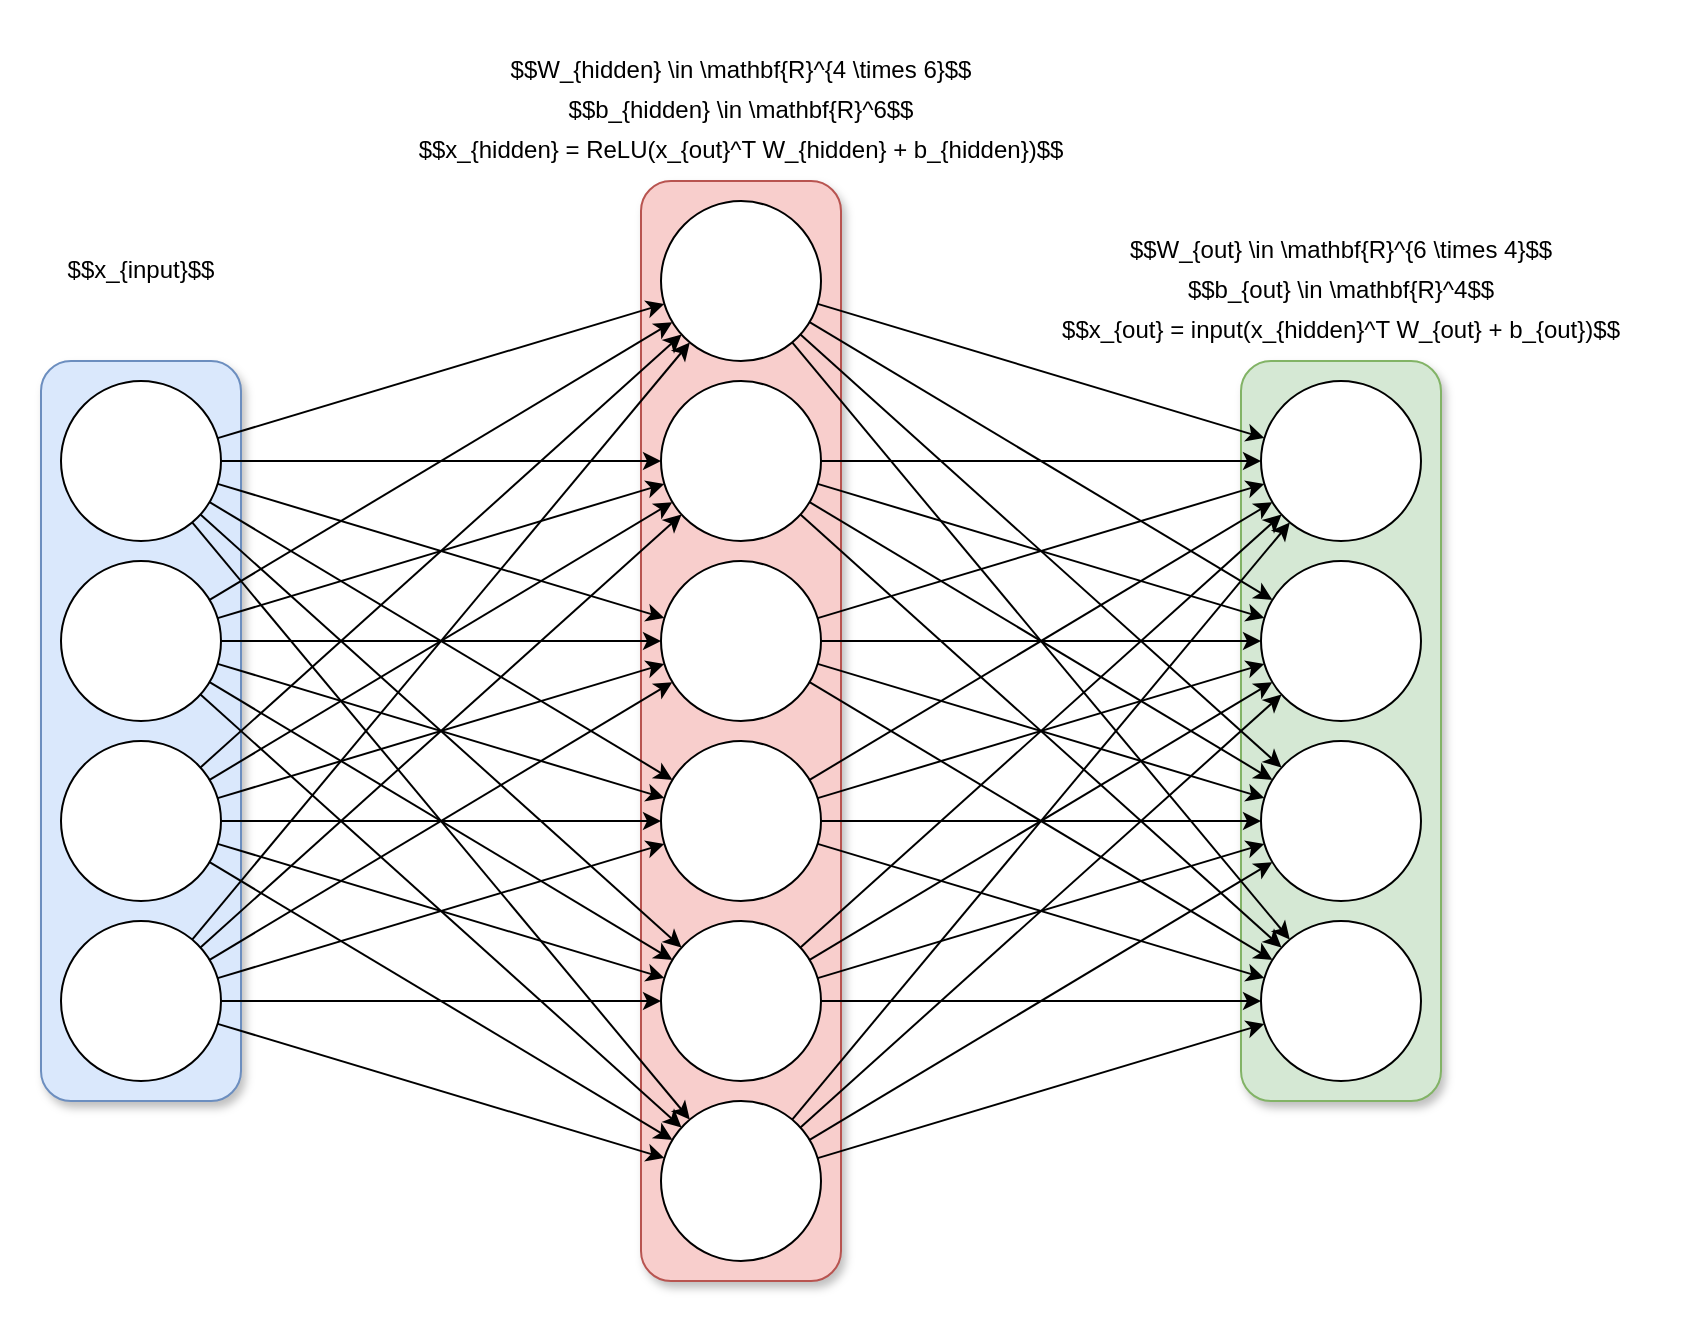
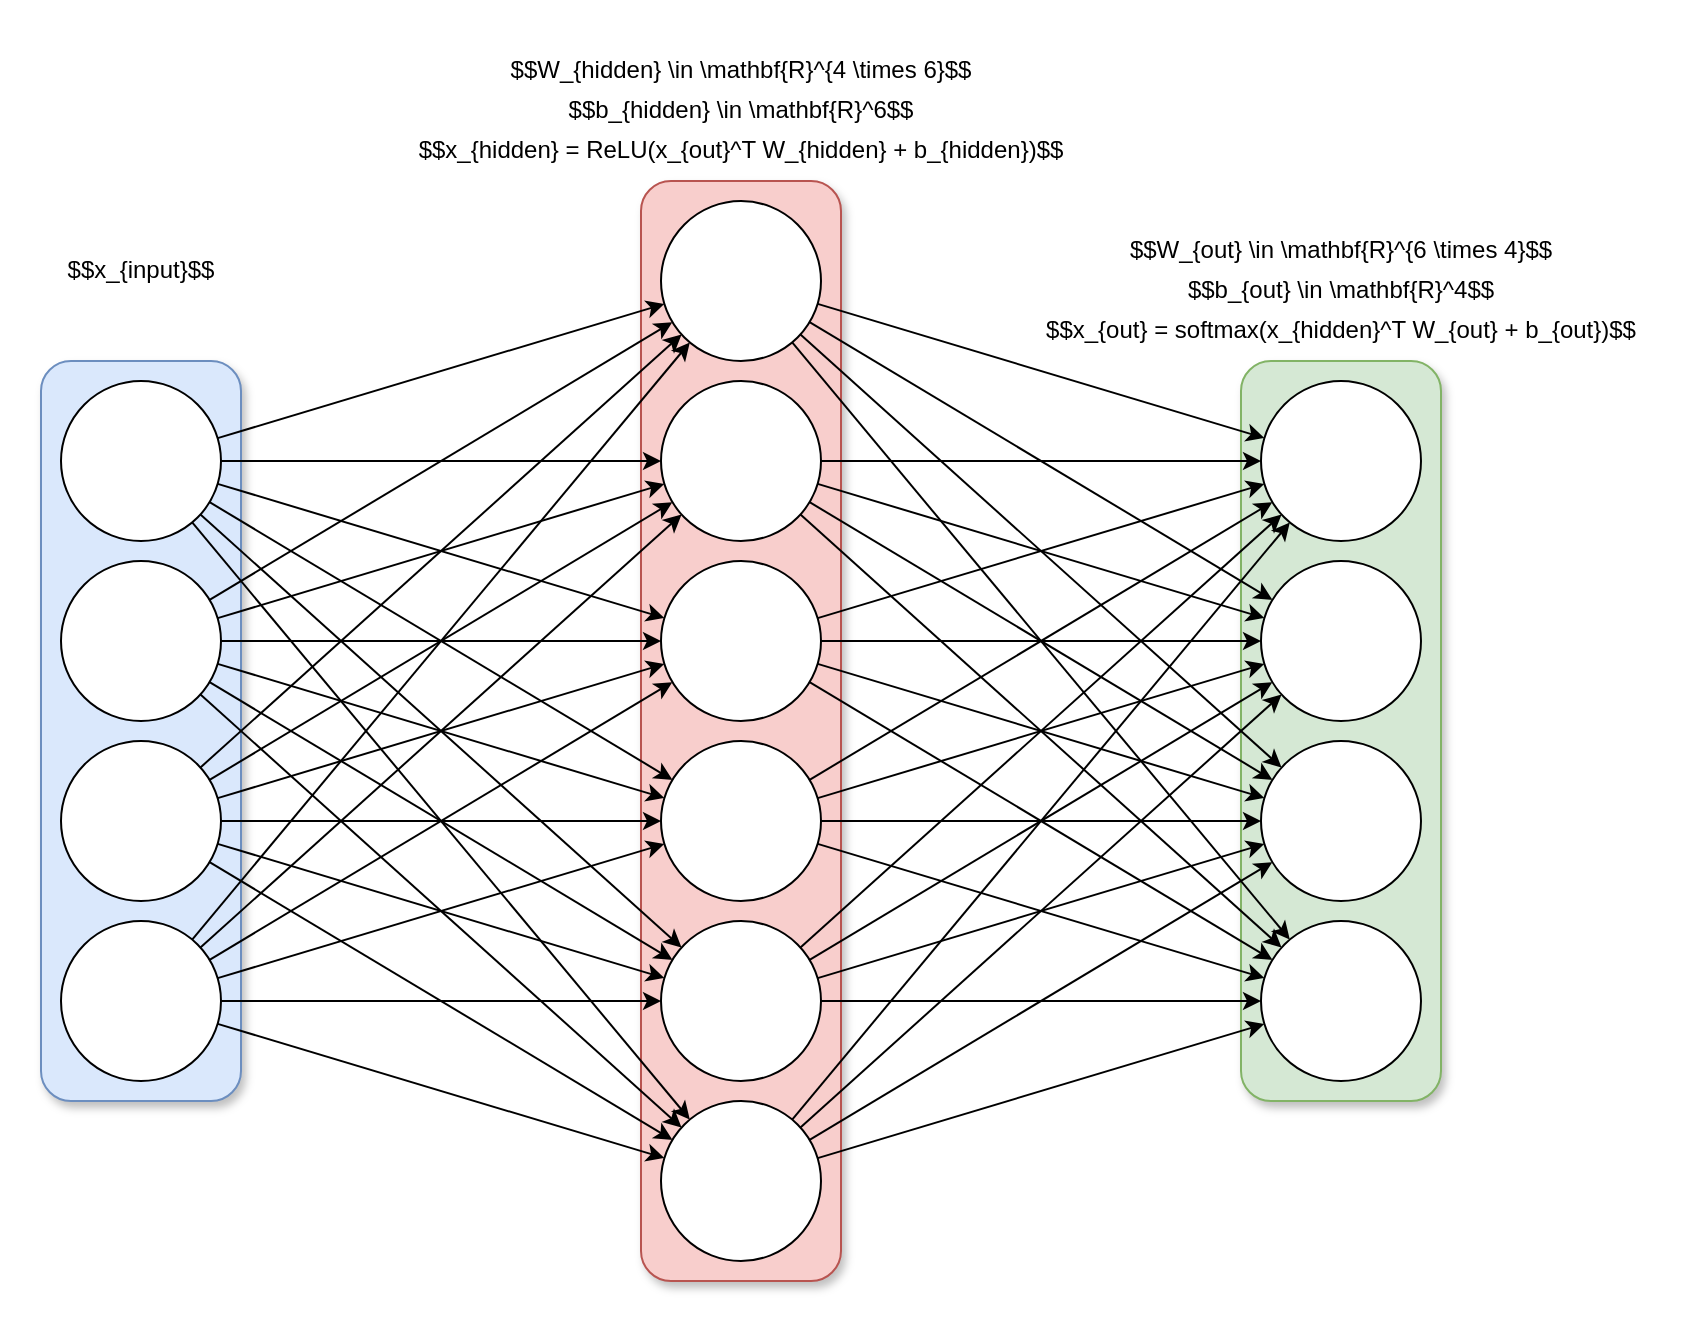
(1342, 331) -> (1342, 331)
